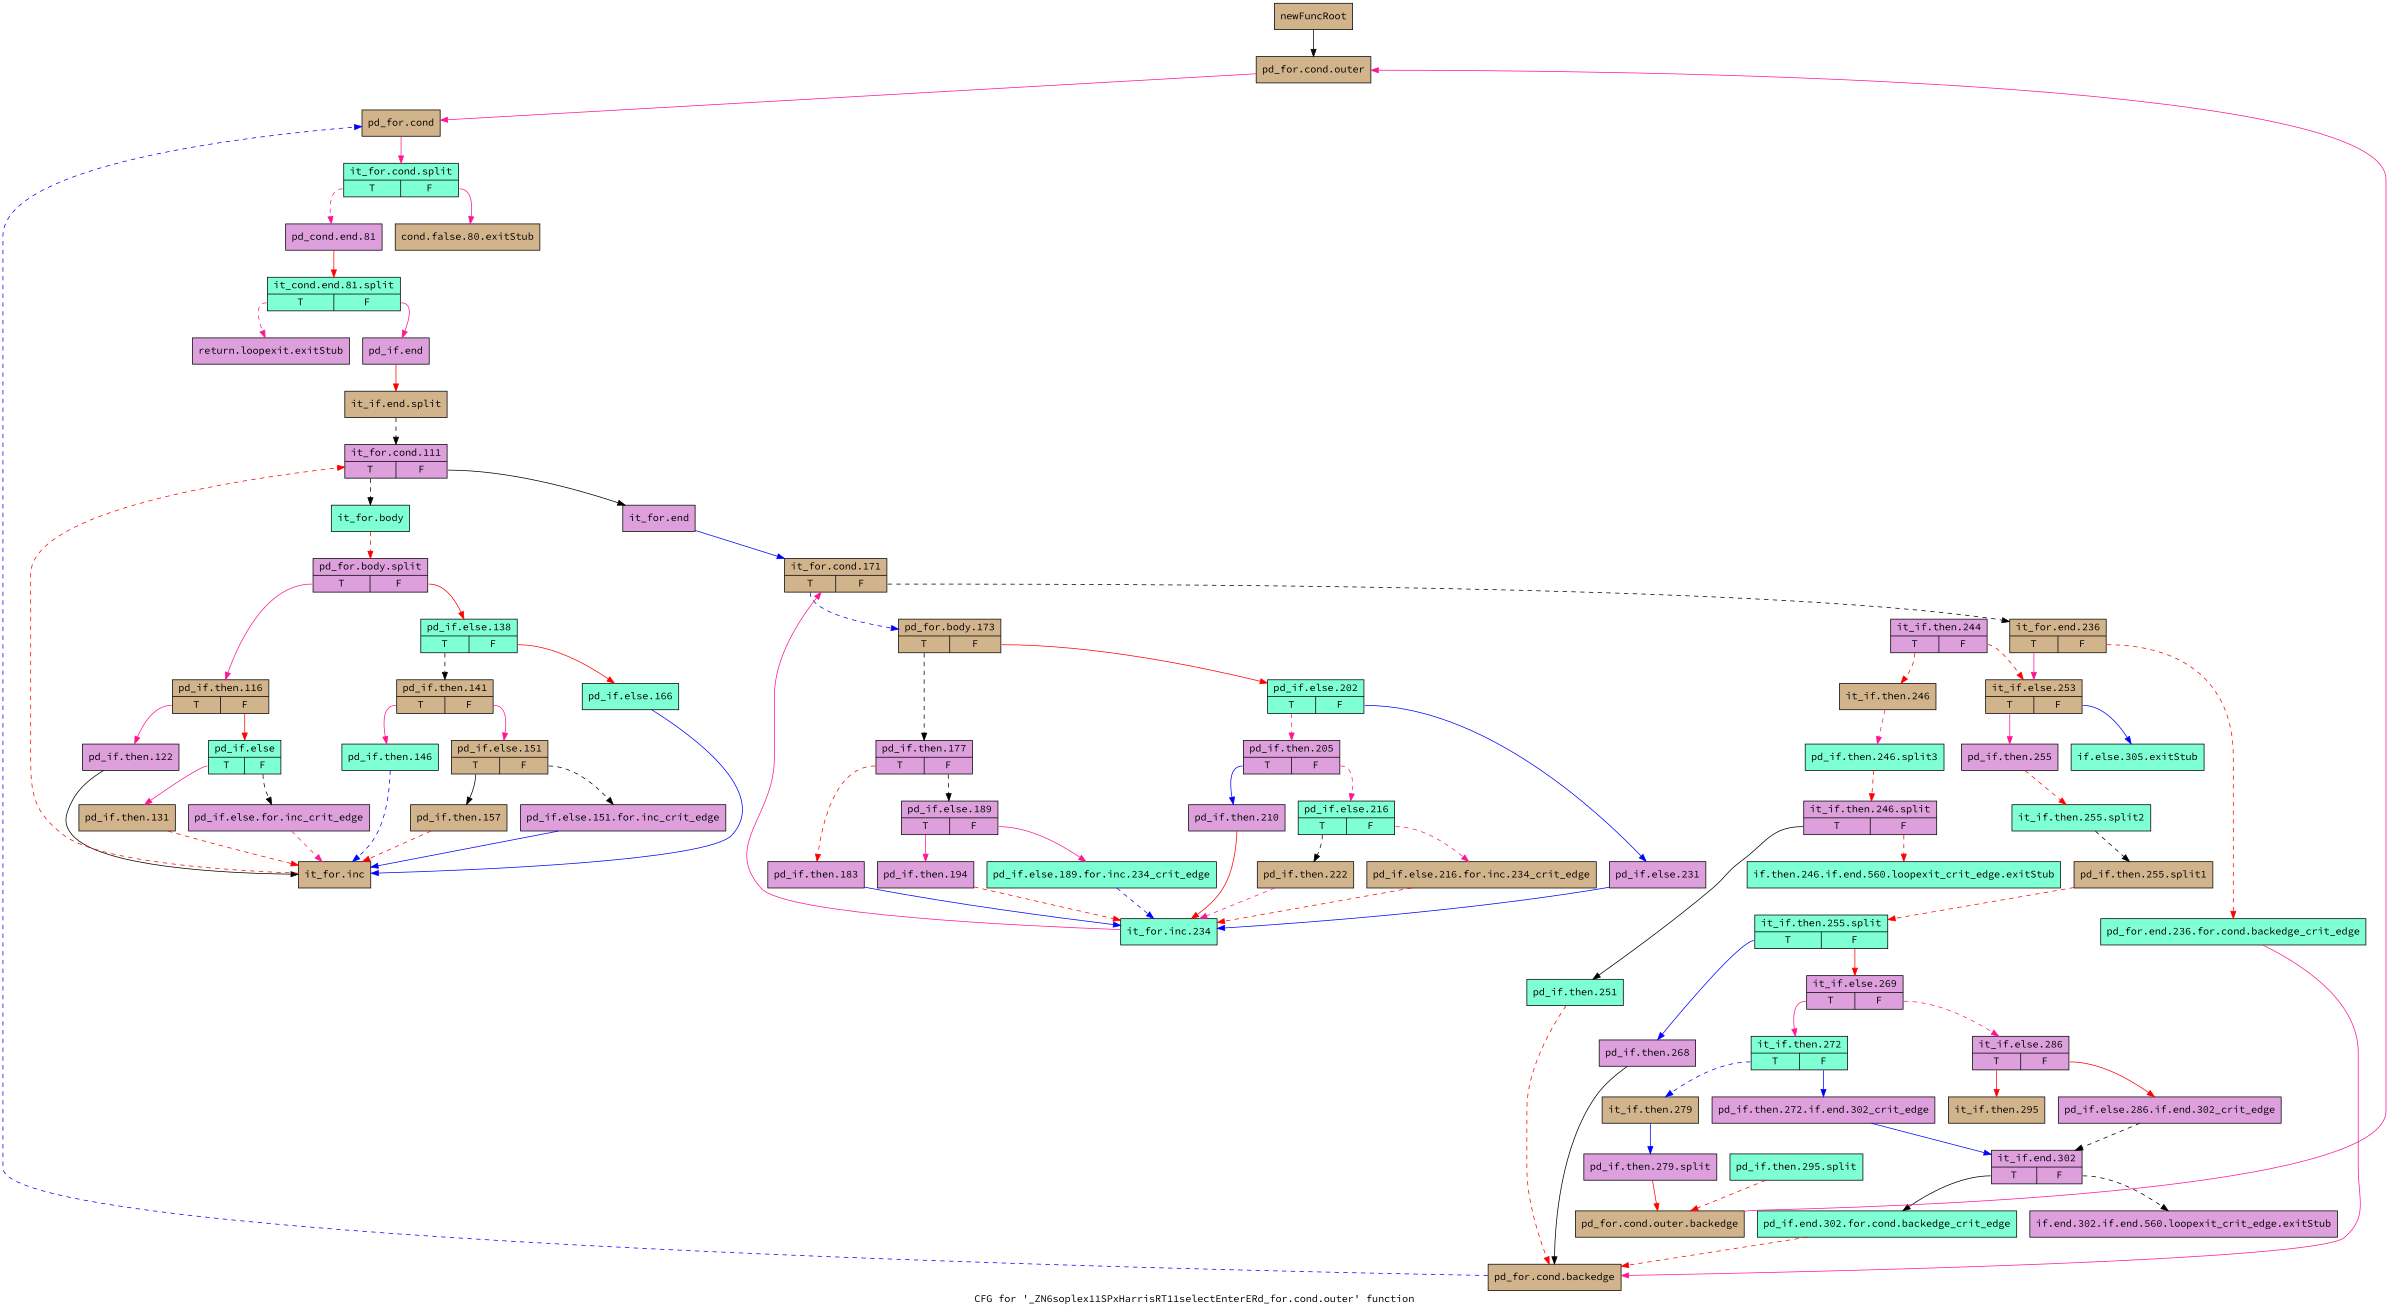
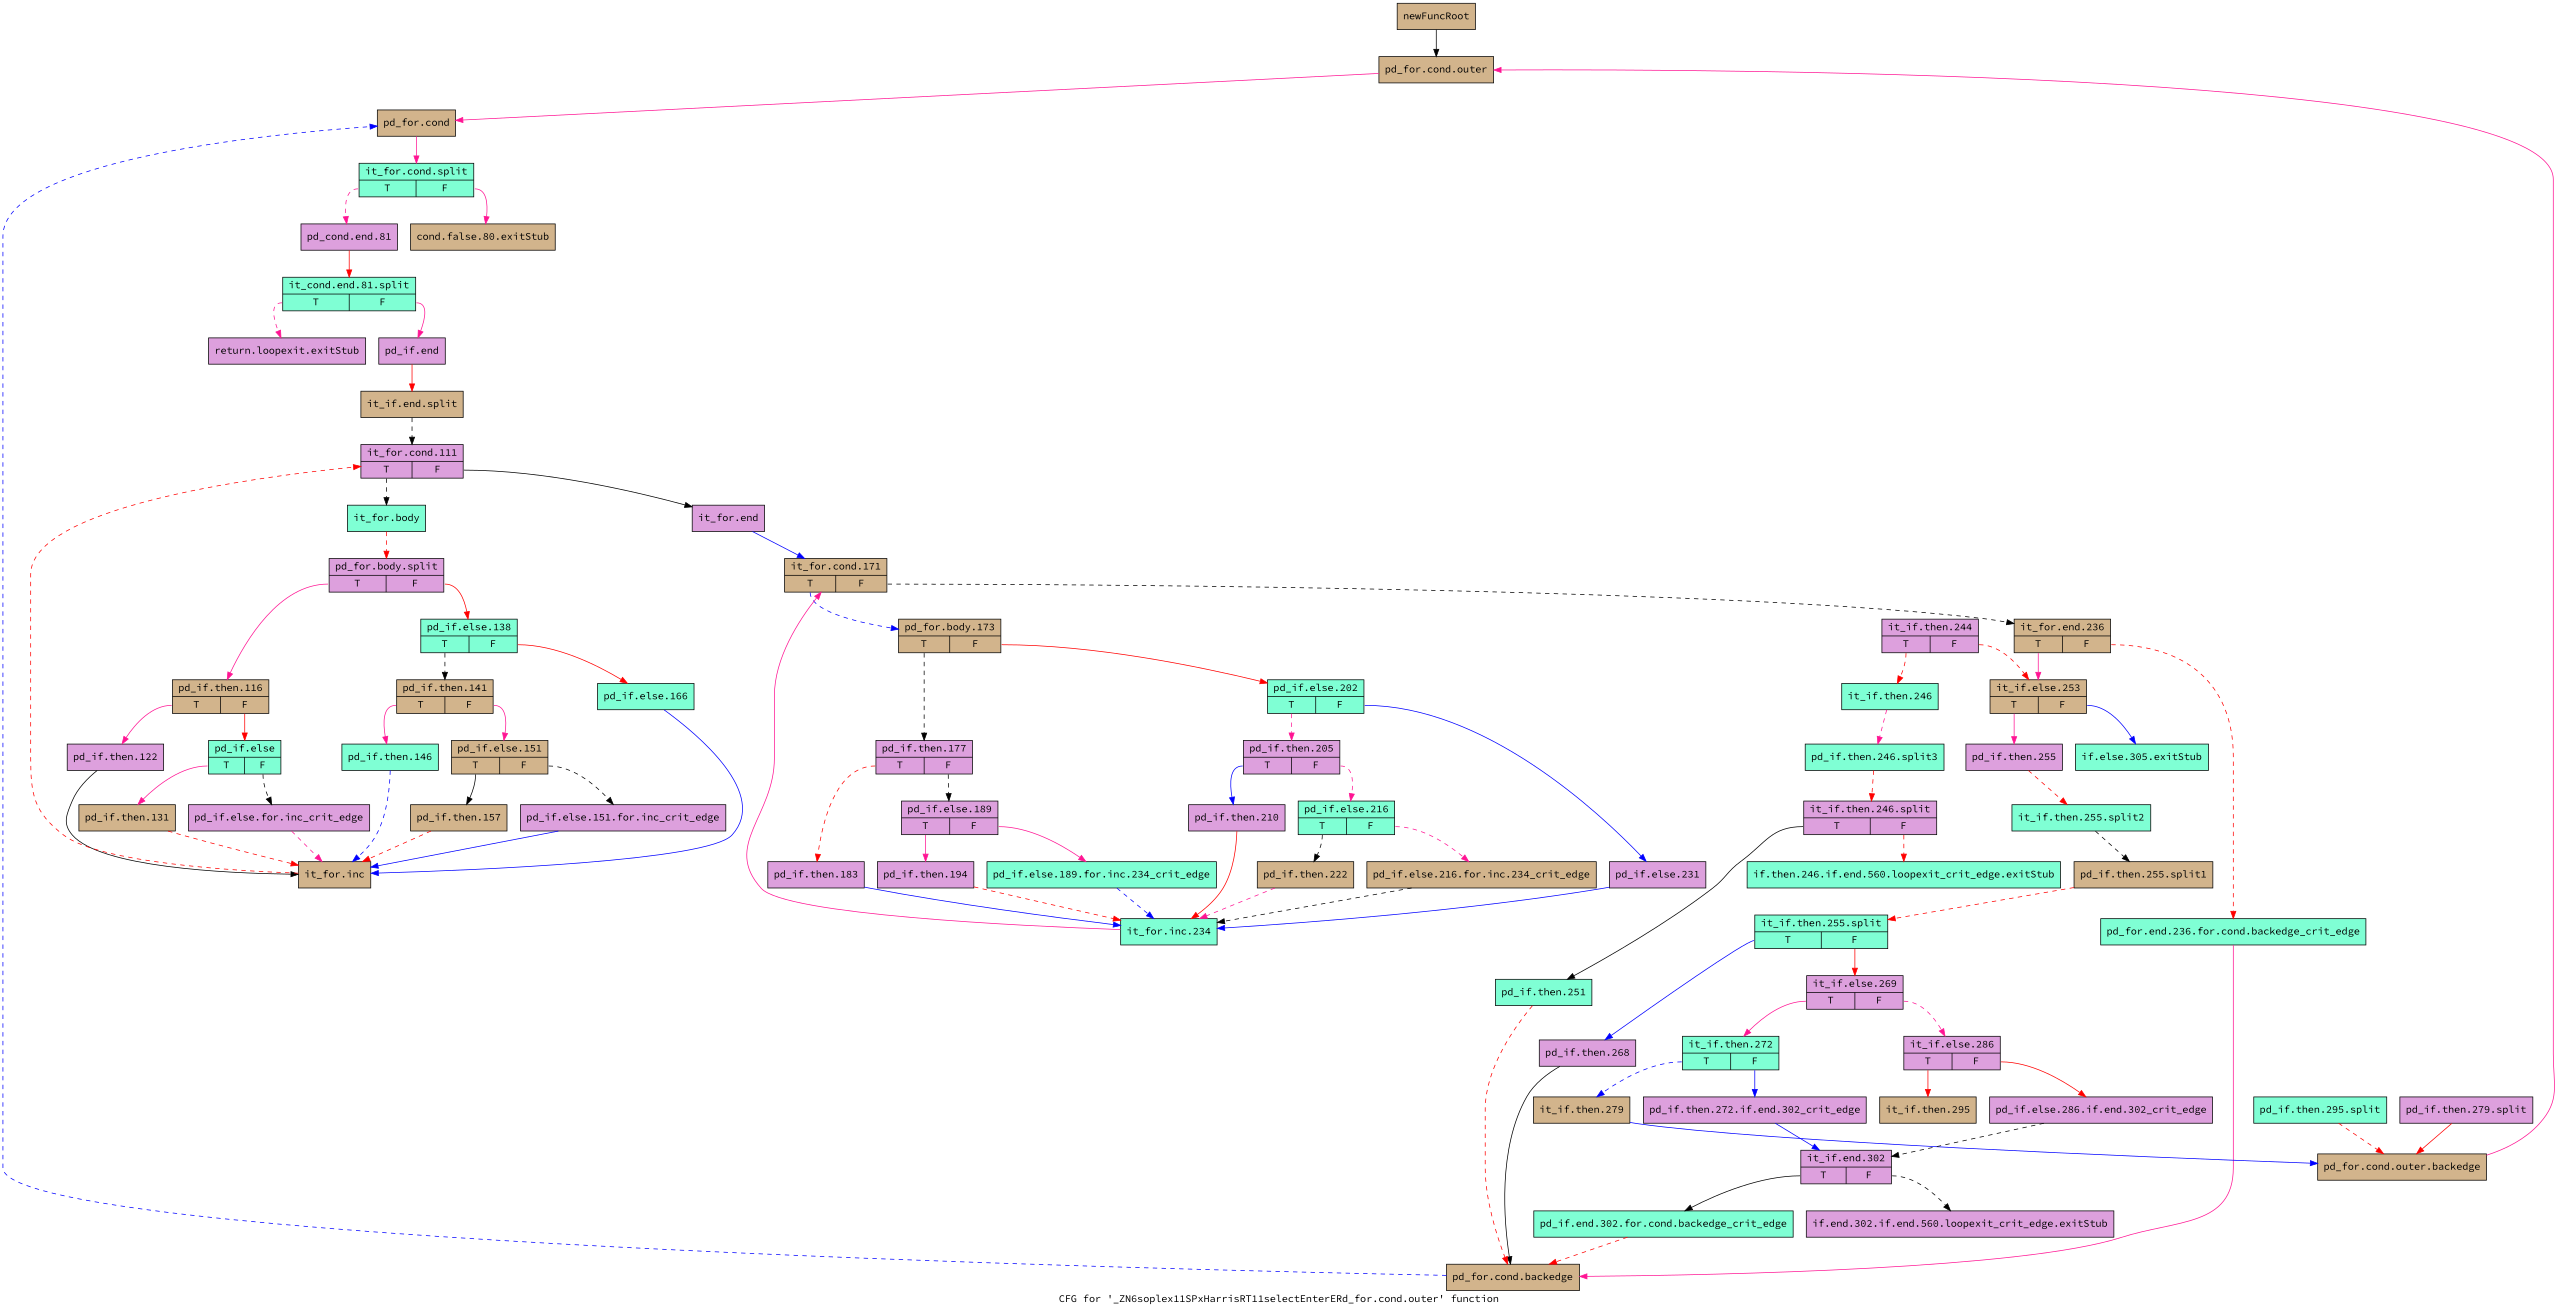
(1888, 697) -> (1890, 697)
(1318, 905) -> (1318, 905)
(1650, 1135) -> (1970, 1148)
